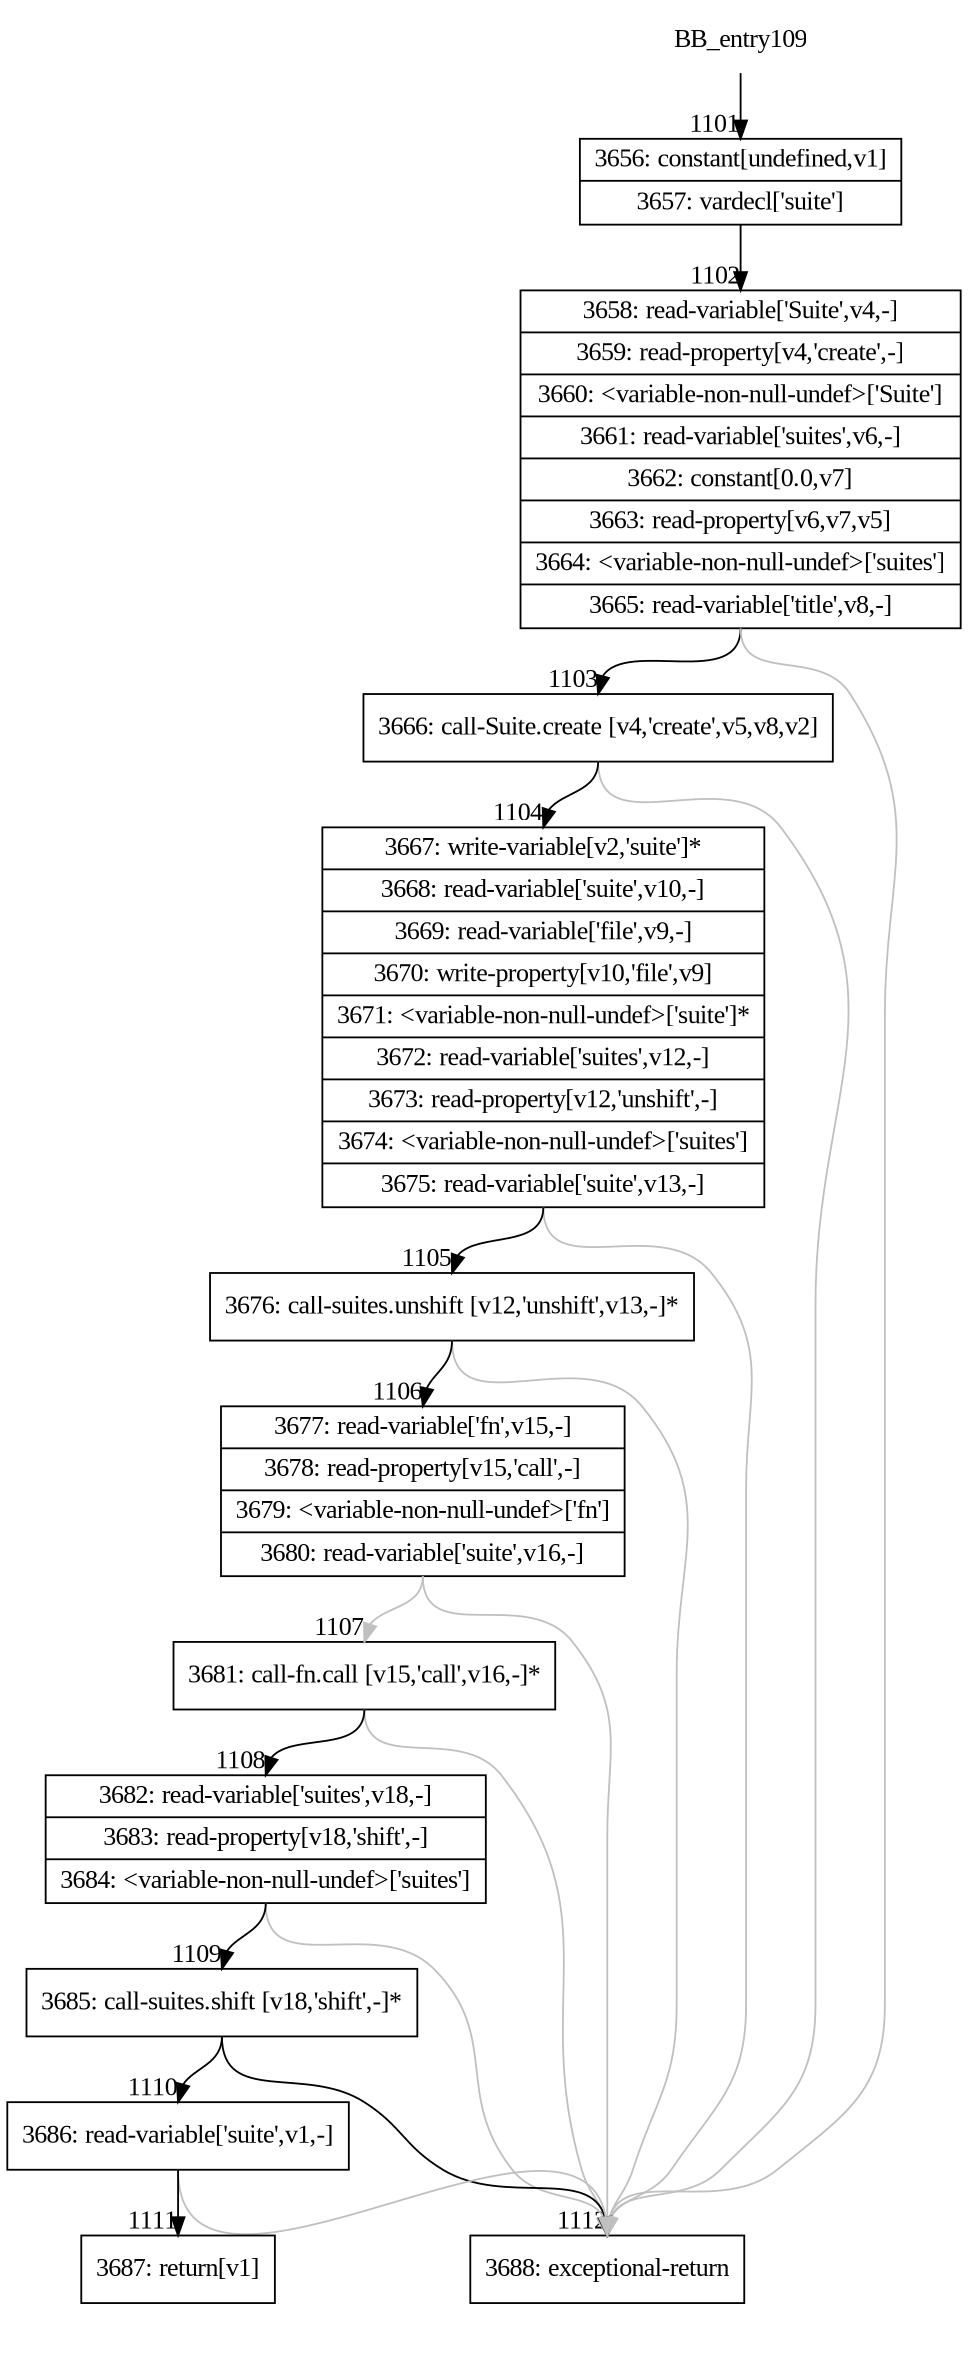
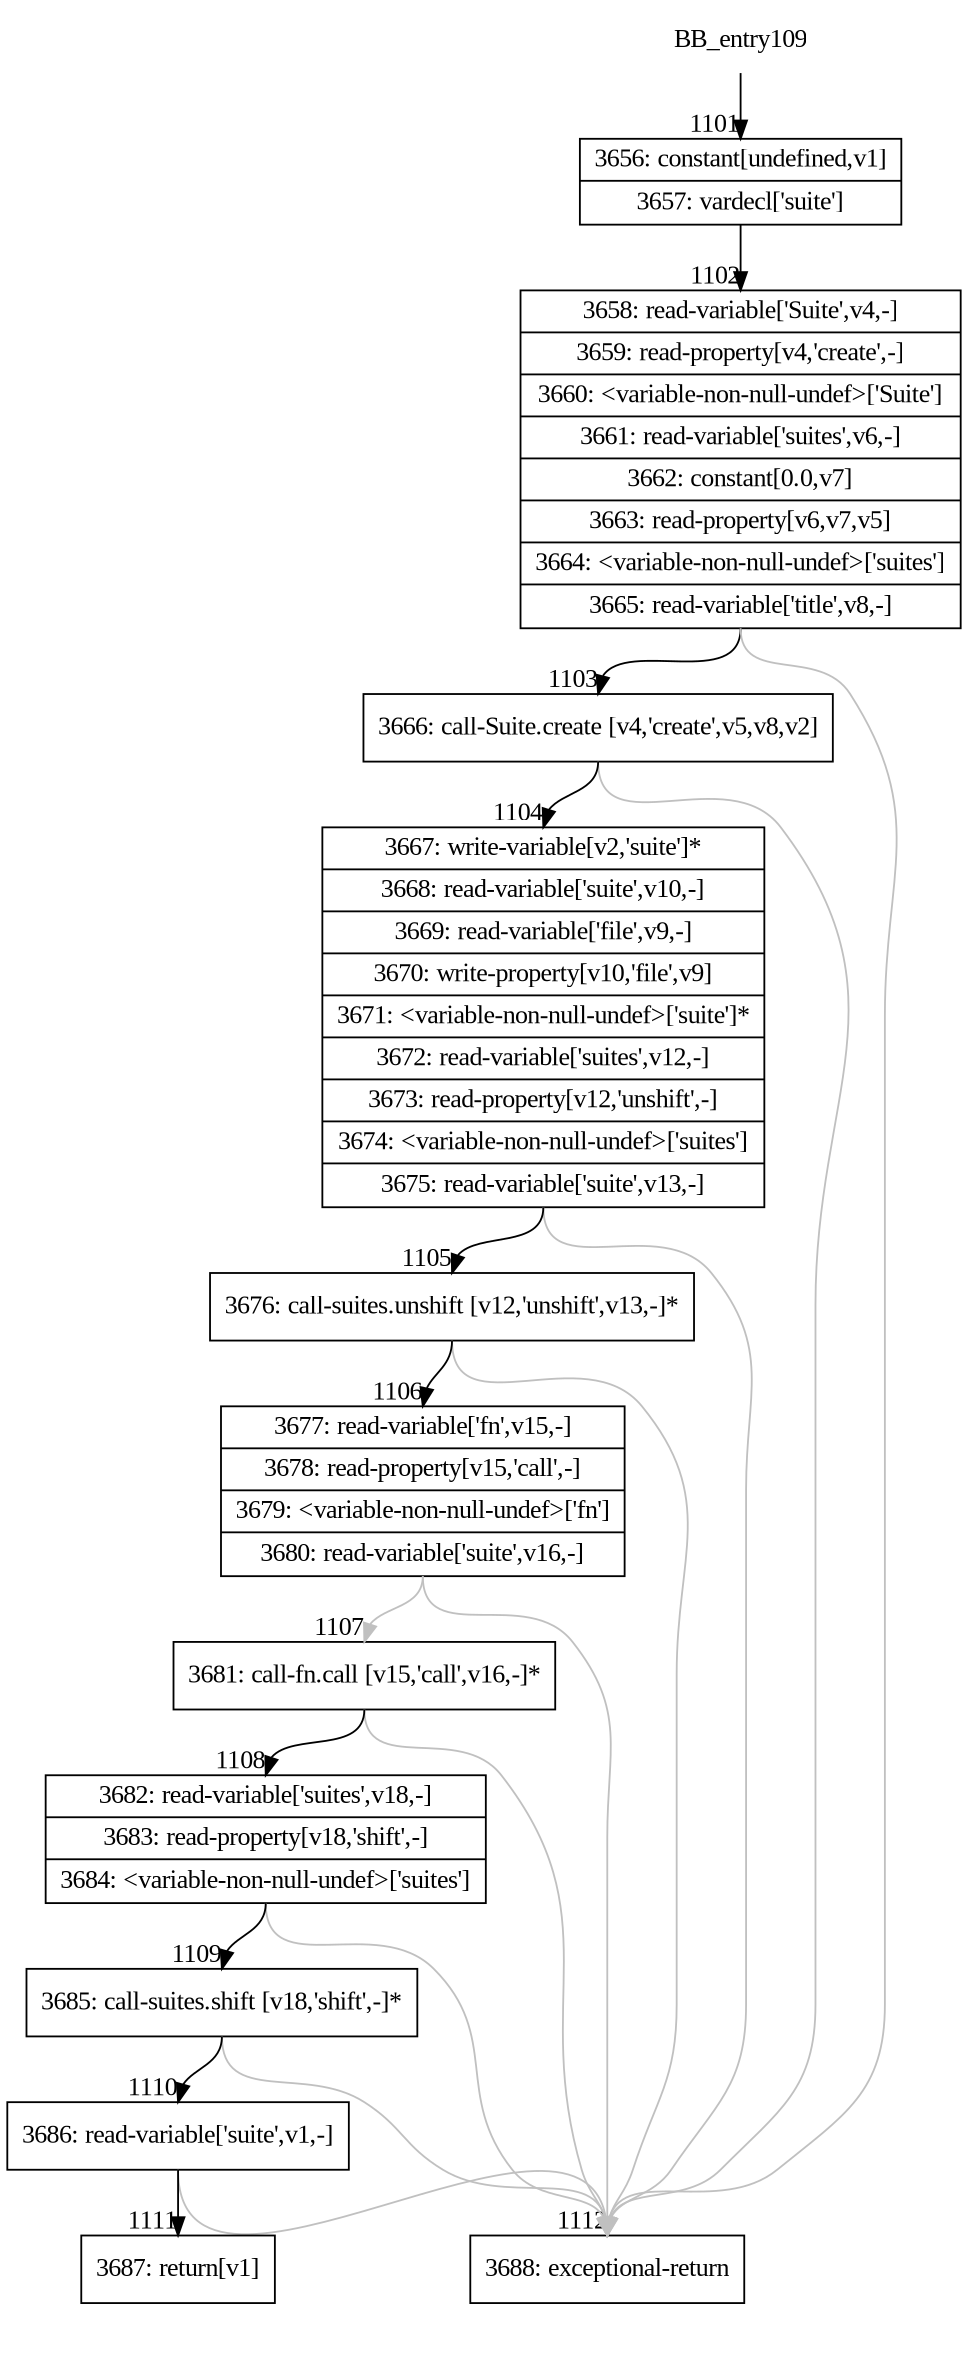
(405, 2138) -> (405, 2138)
